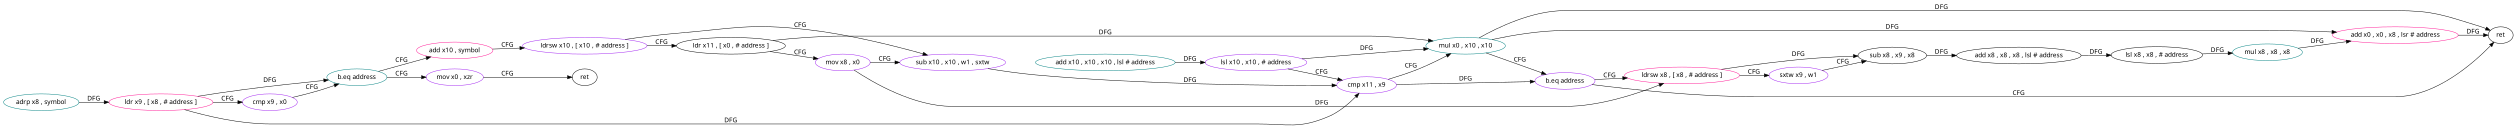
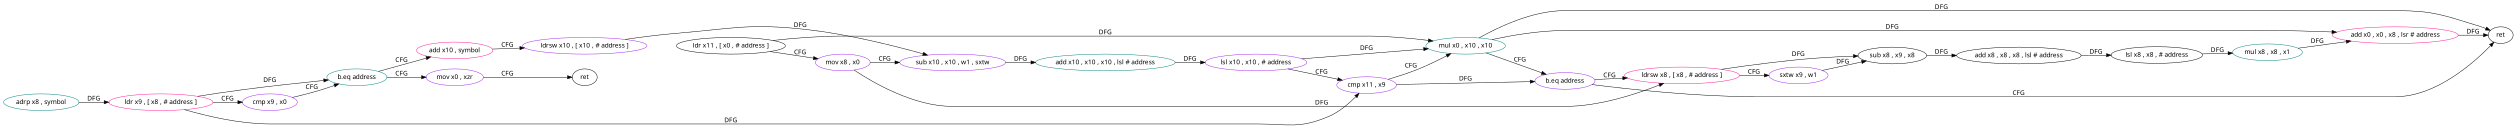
(800, 25) -> (800, 25)
(659, 46) -> none
(2267, 52) -> (2267, 52)
(1843, 62) -> (1843, 62)
(1160, 83) -> (1018, 62)
